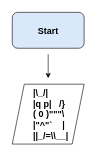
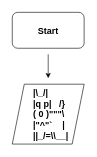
(48, 30) -> (48, 30)
